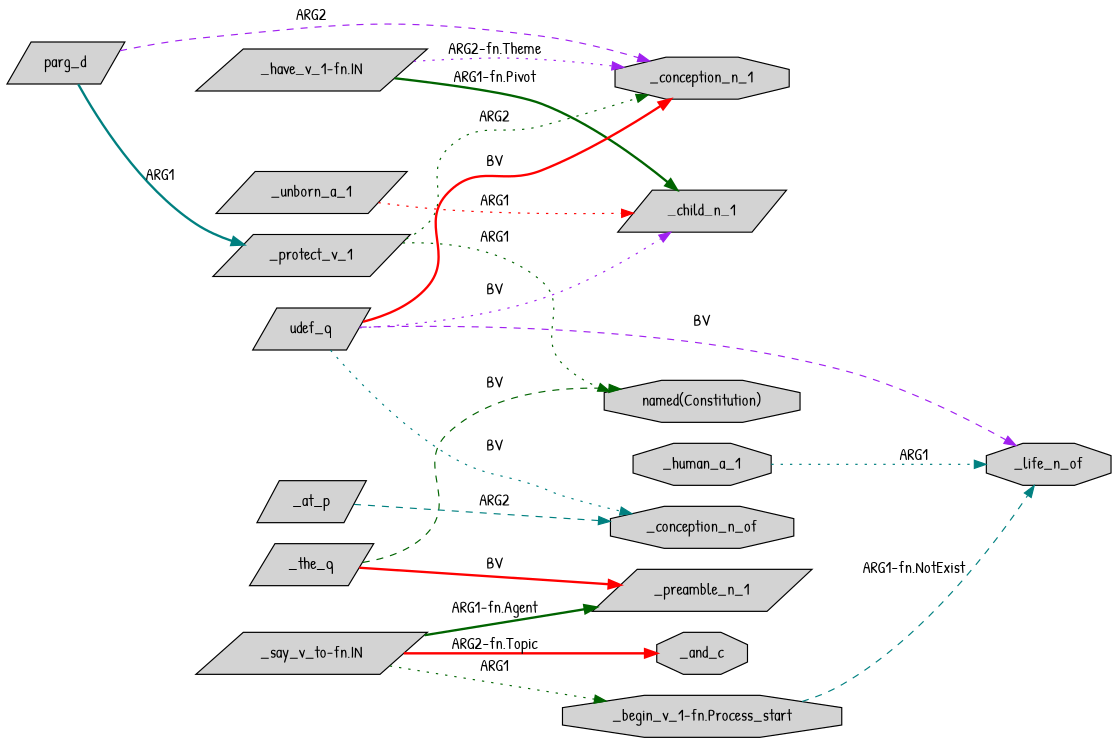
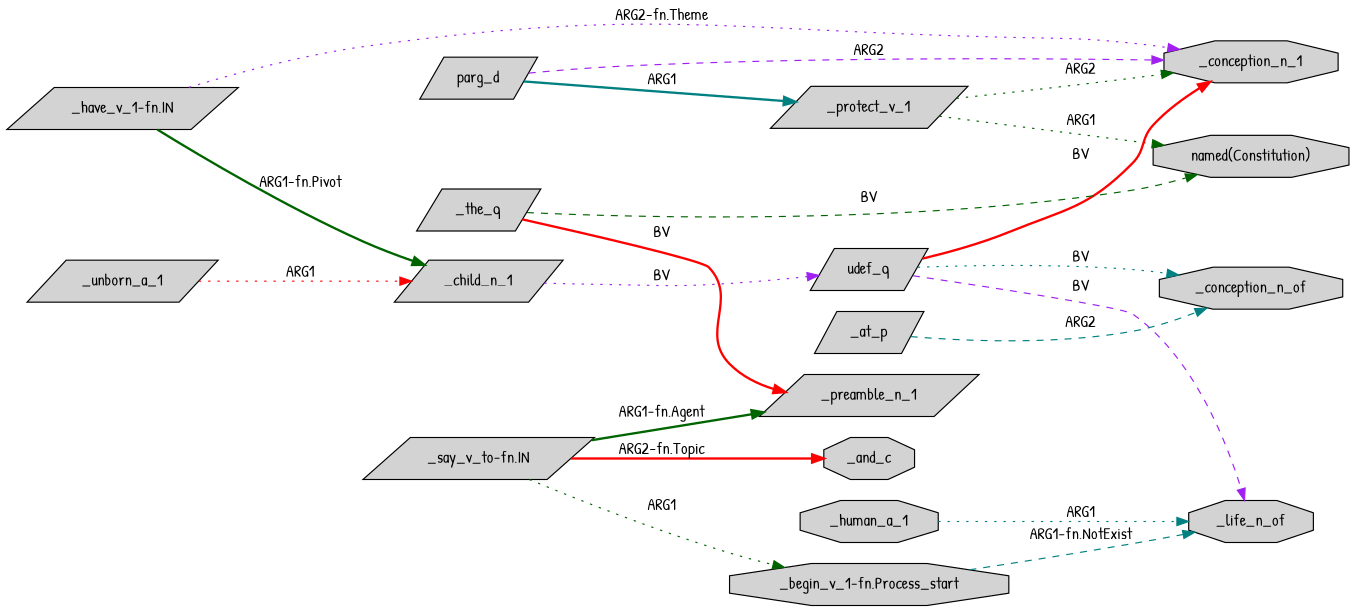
(517, 306) -> (676, 286)
